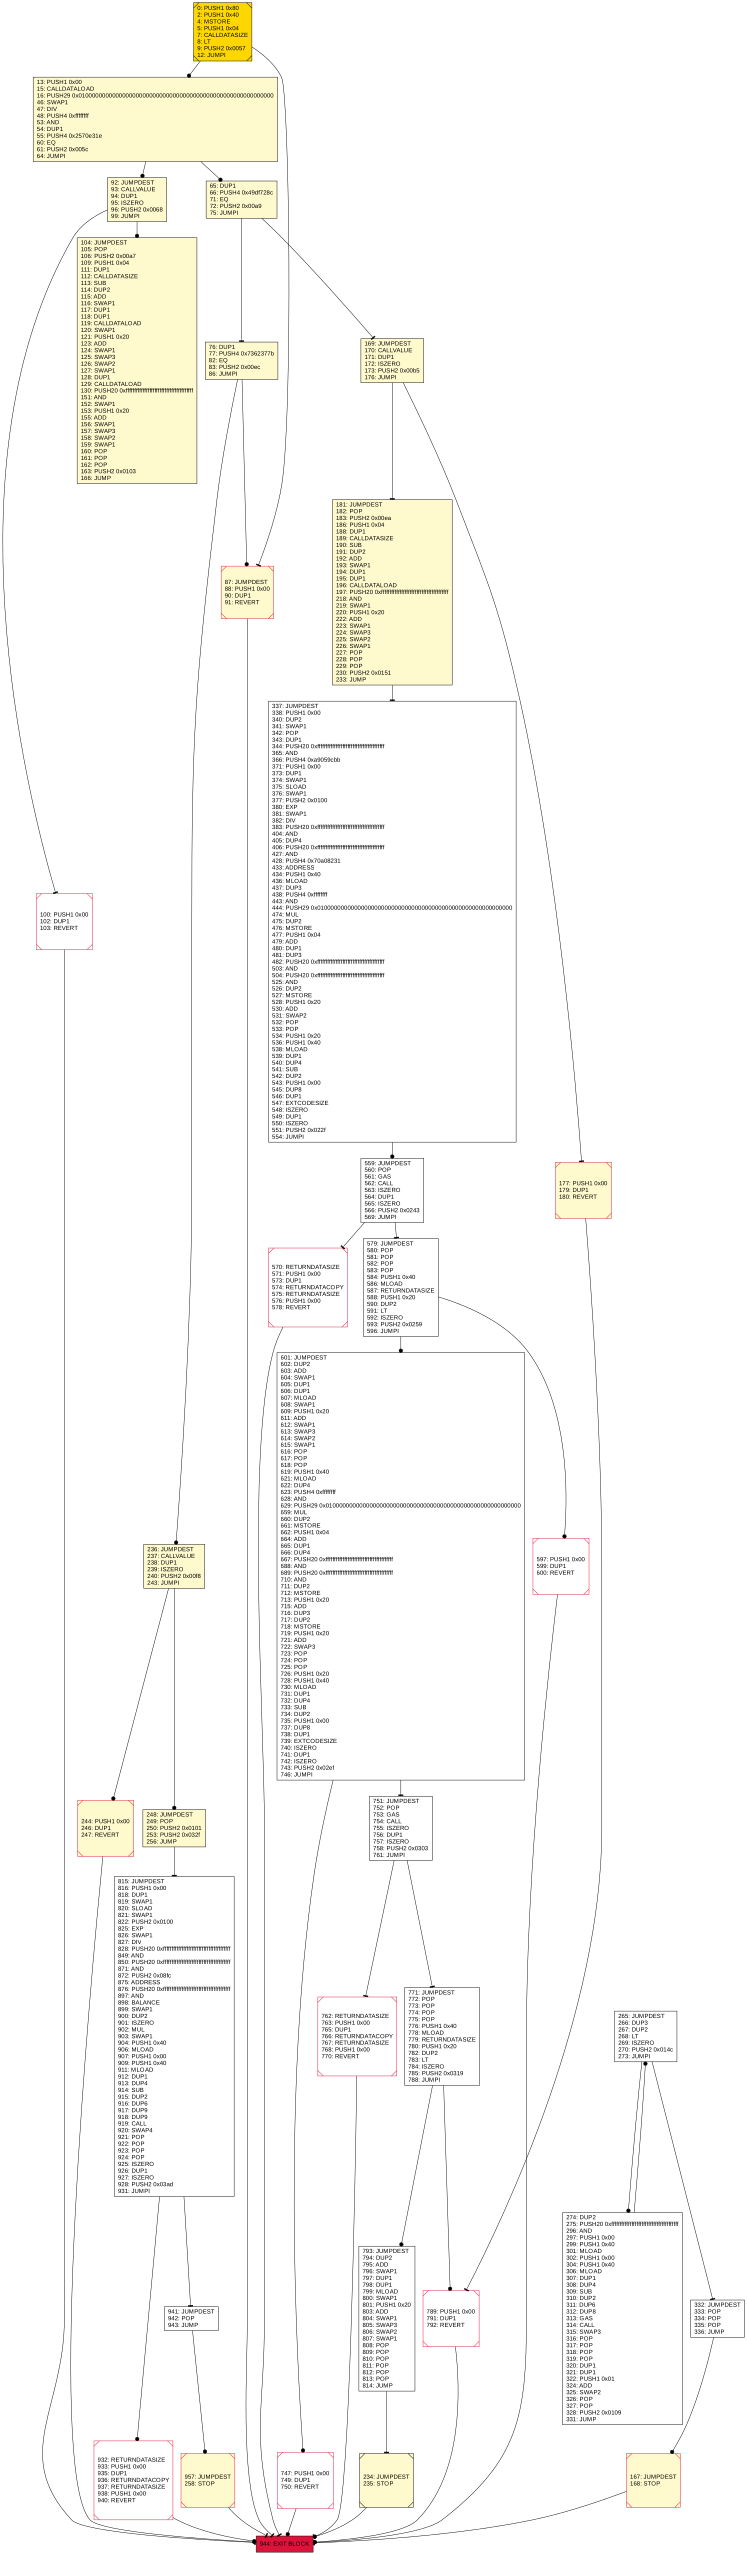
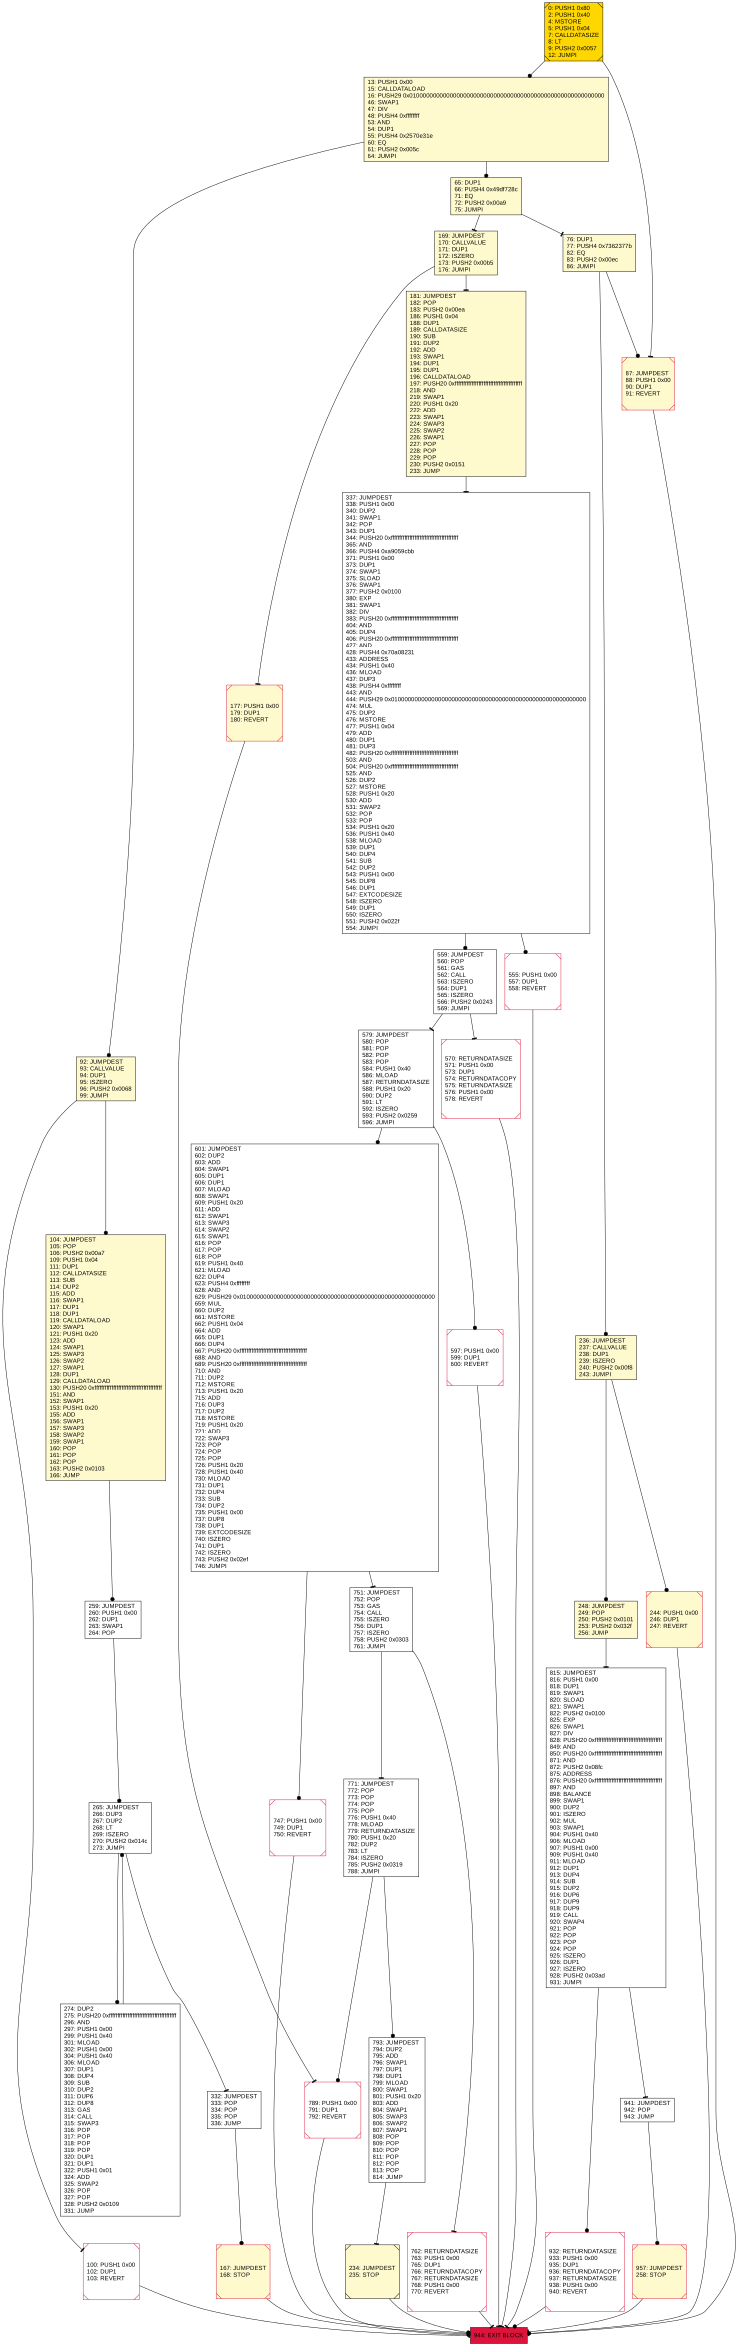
none -> (533, 982)
none -> (113, 1620)
